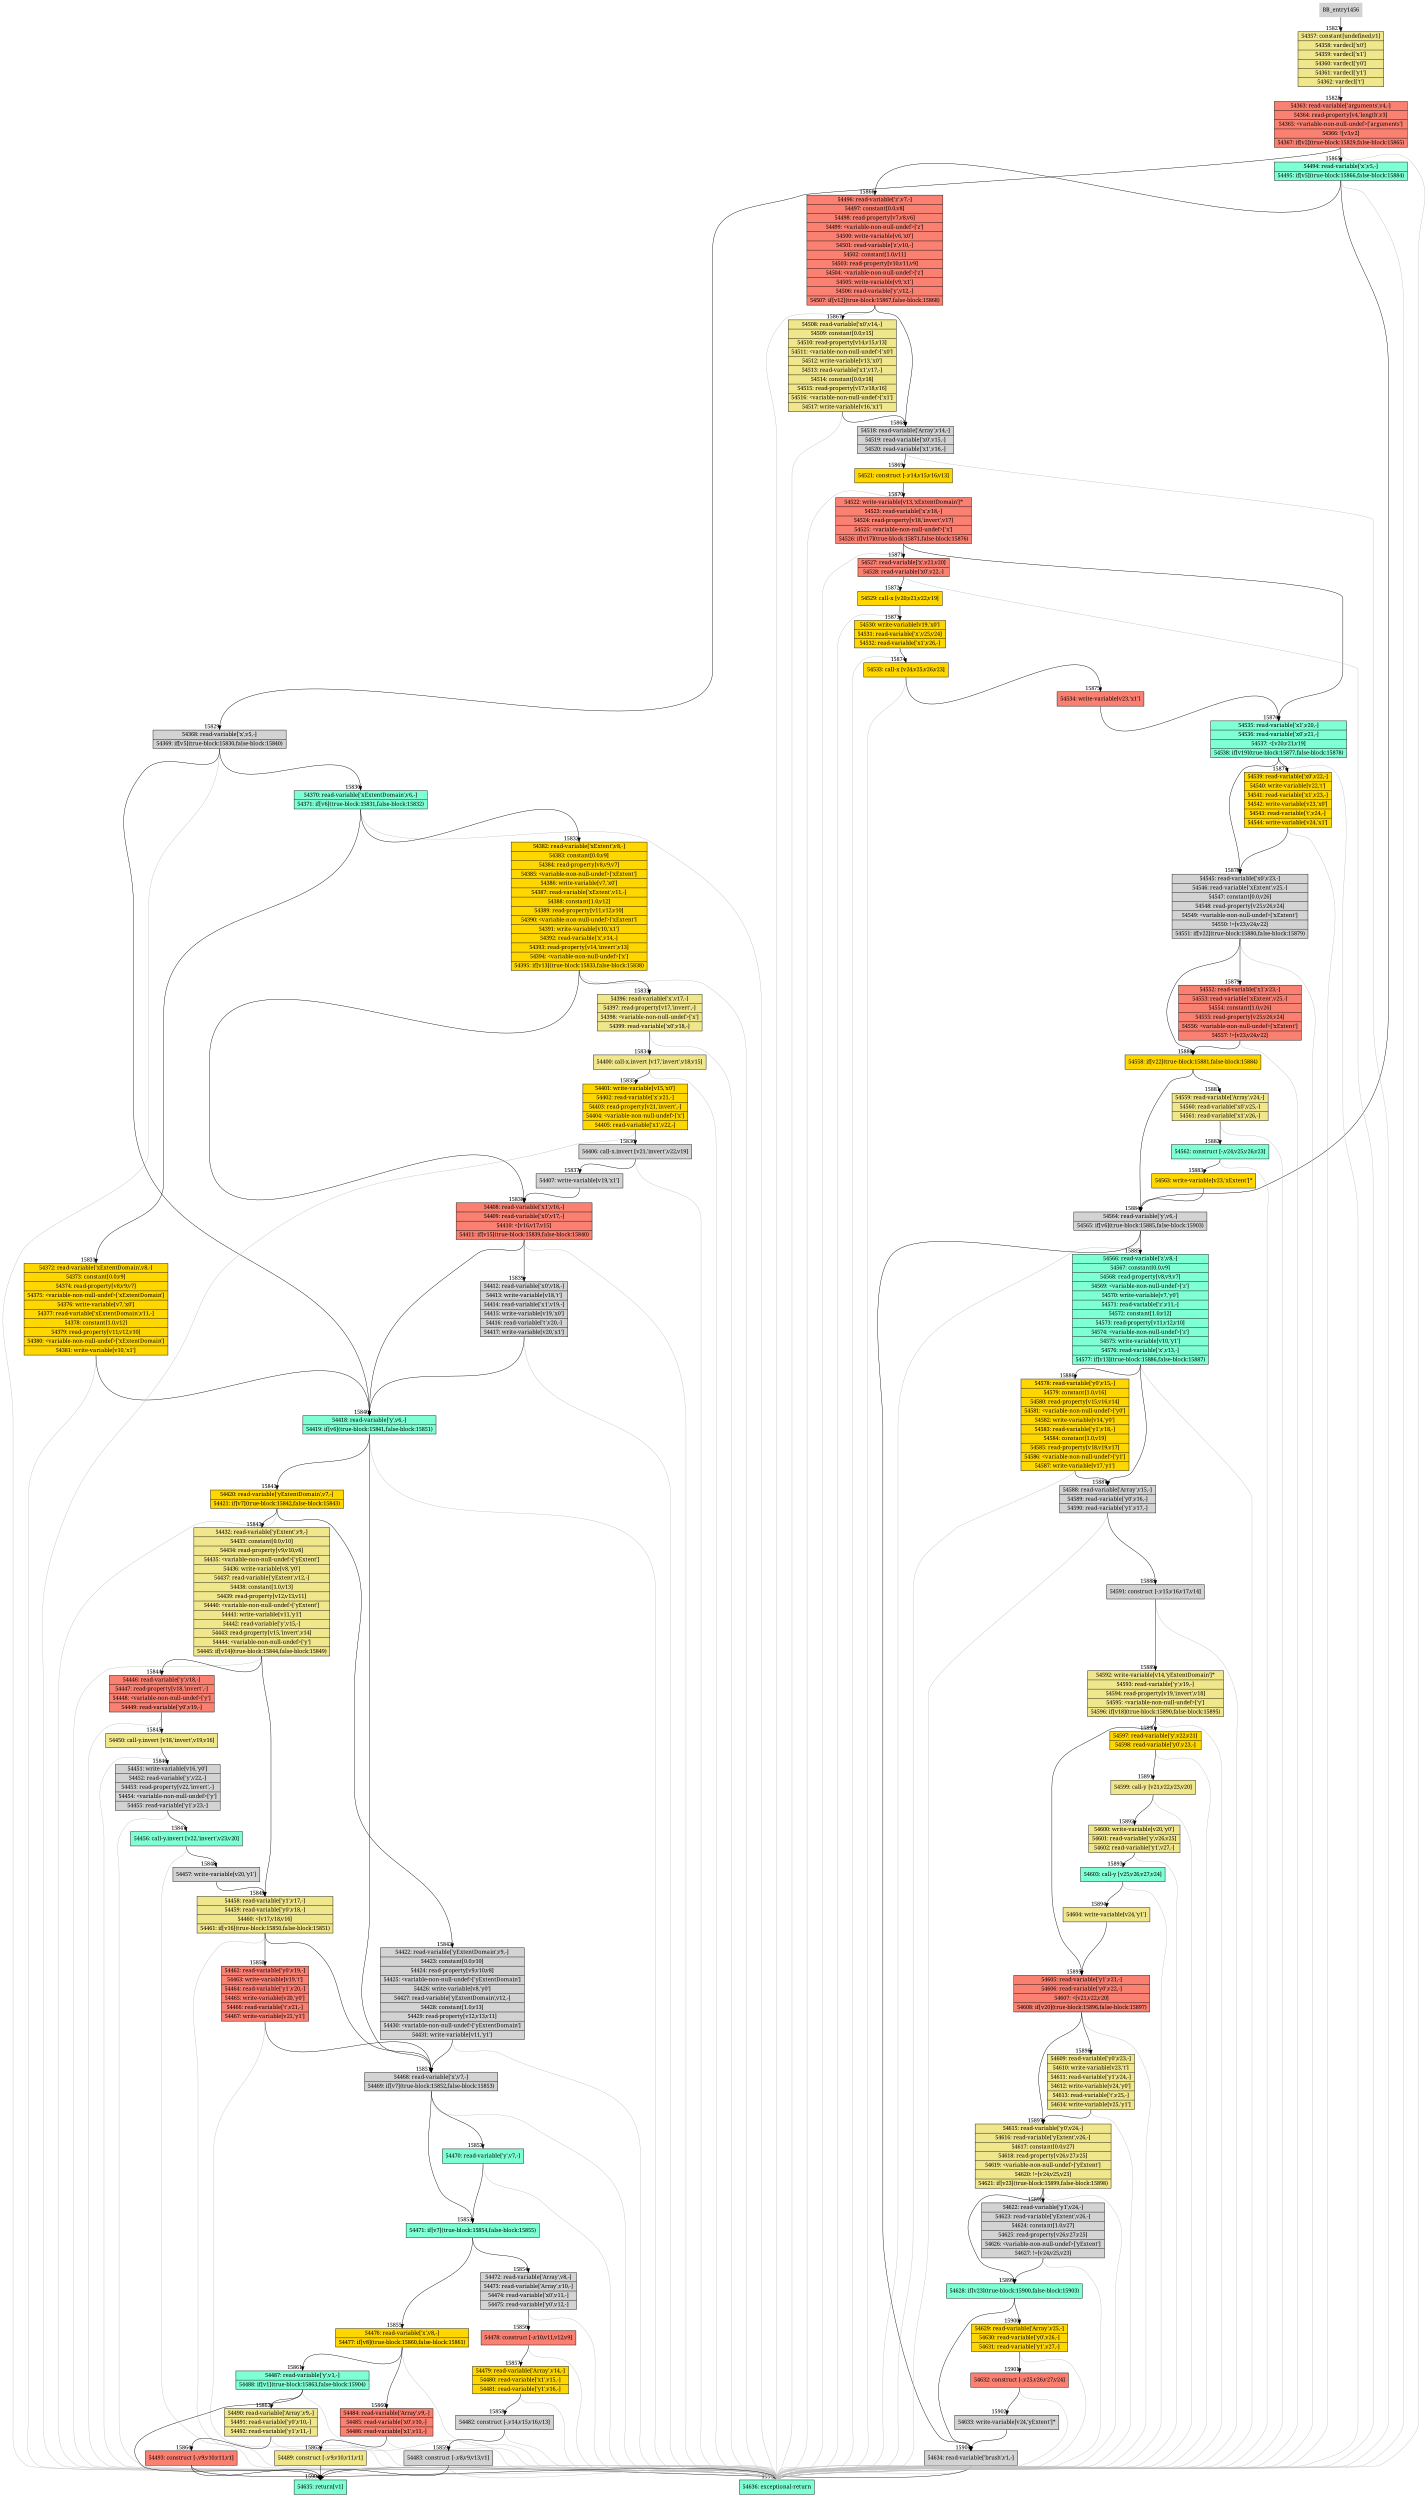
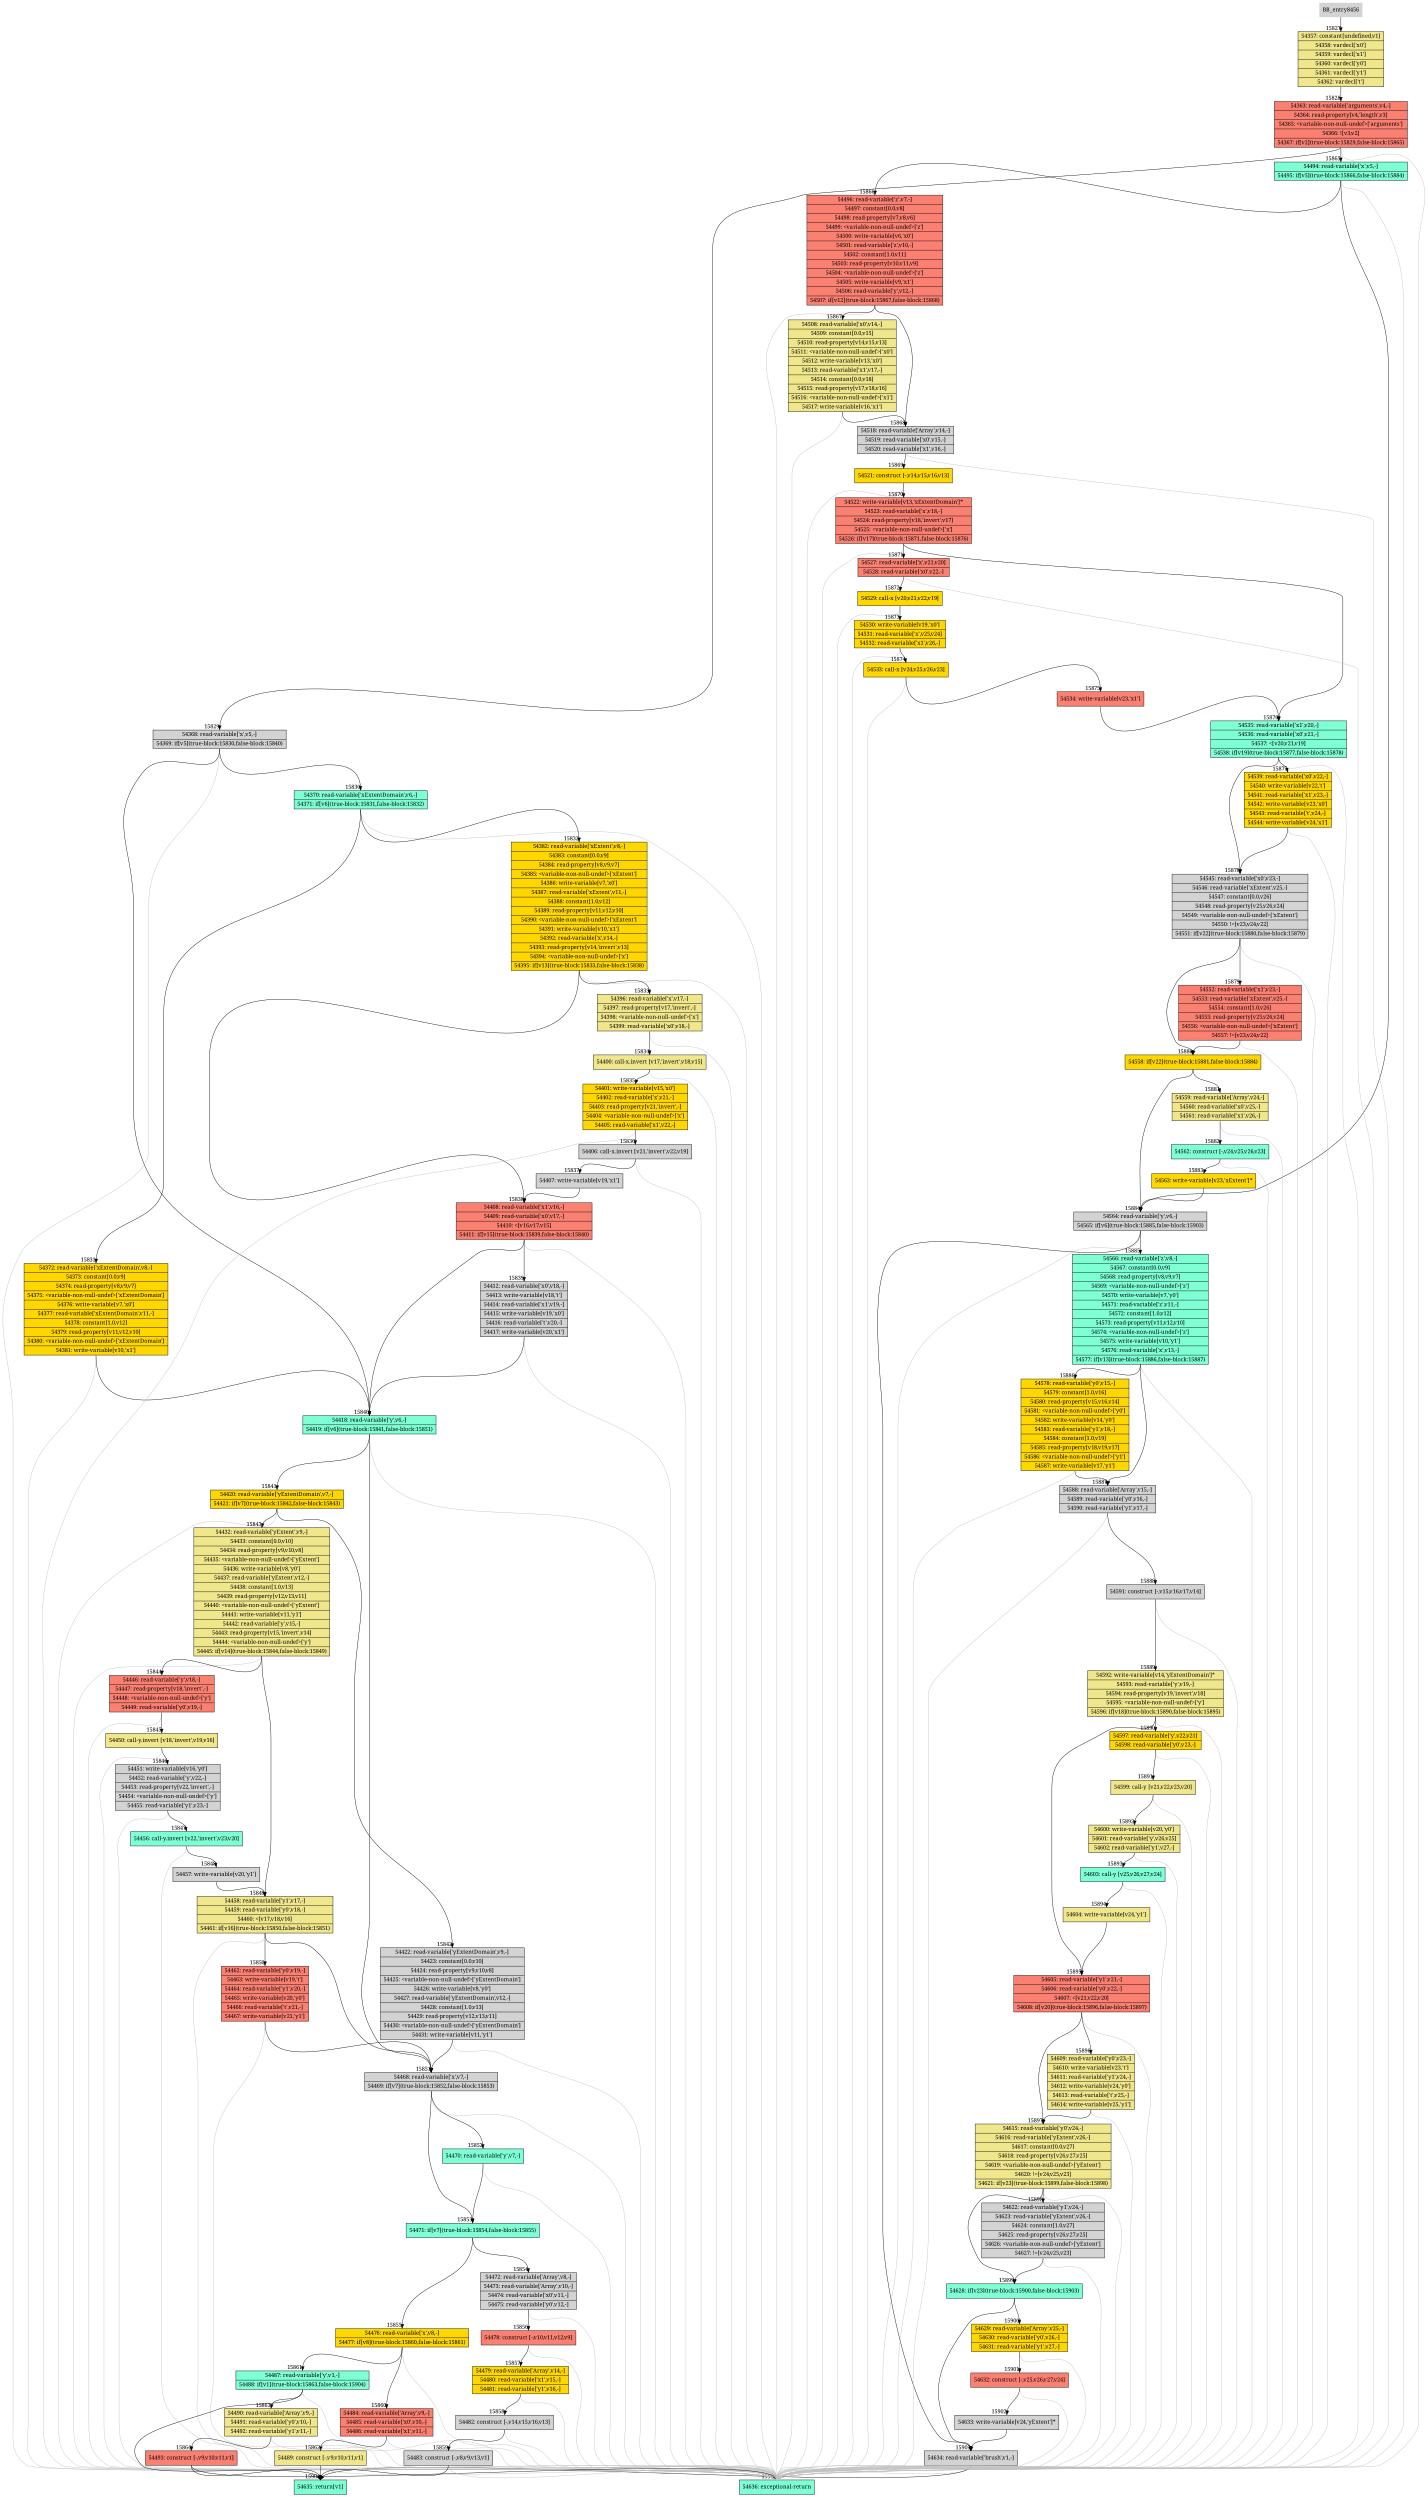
(1341, 10) -> (1341, 10)
